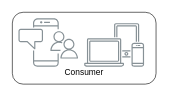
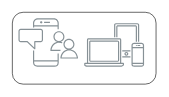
(84, 73) -> none
